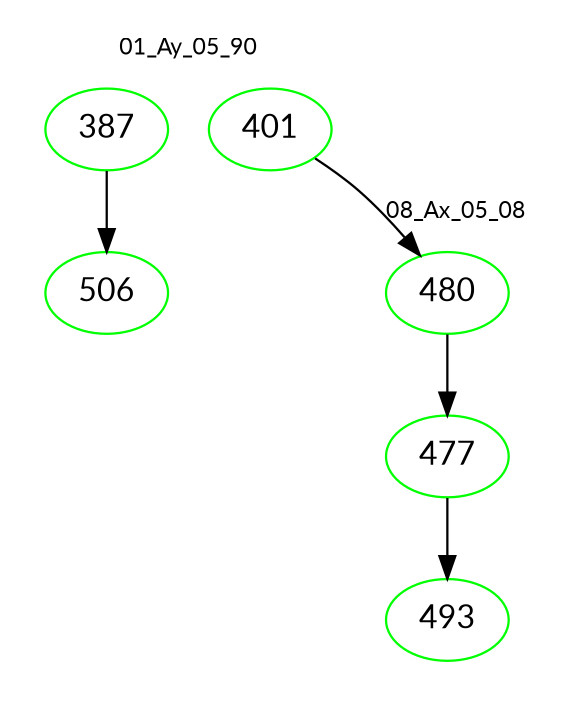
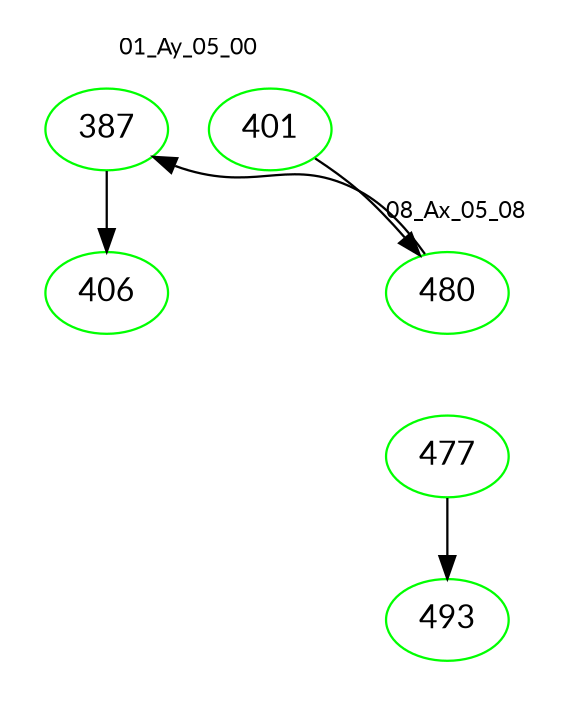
(188, 49) -> (188, 49)
(107, 293) -> (107, 293)
(447, 364) -> (314, 176)
